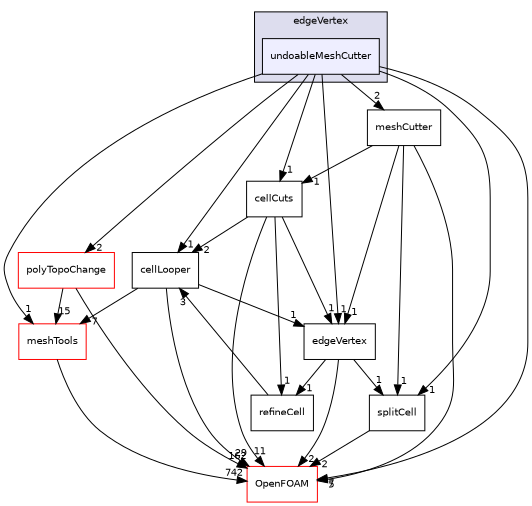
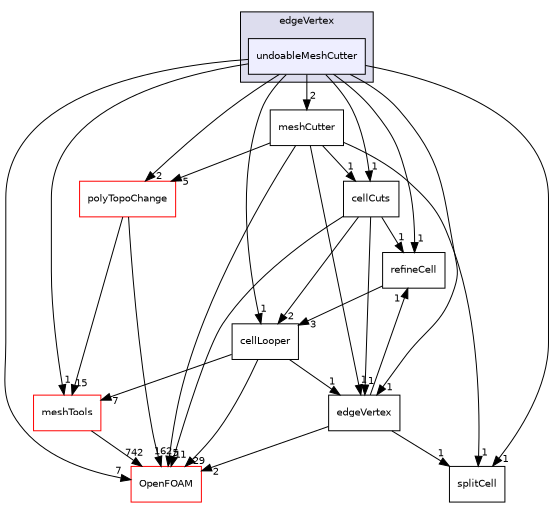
none -> (397, 147)
none -> (225, 160)
(344, 446) -> none
